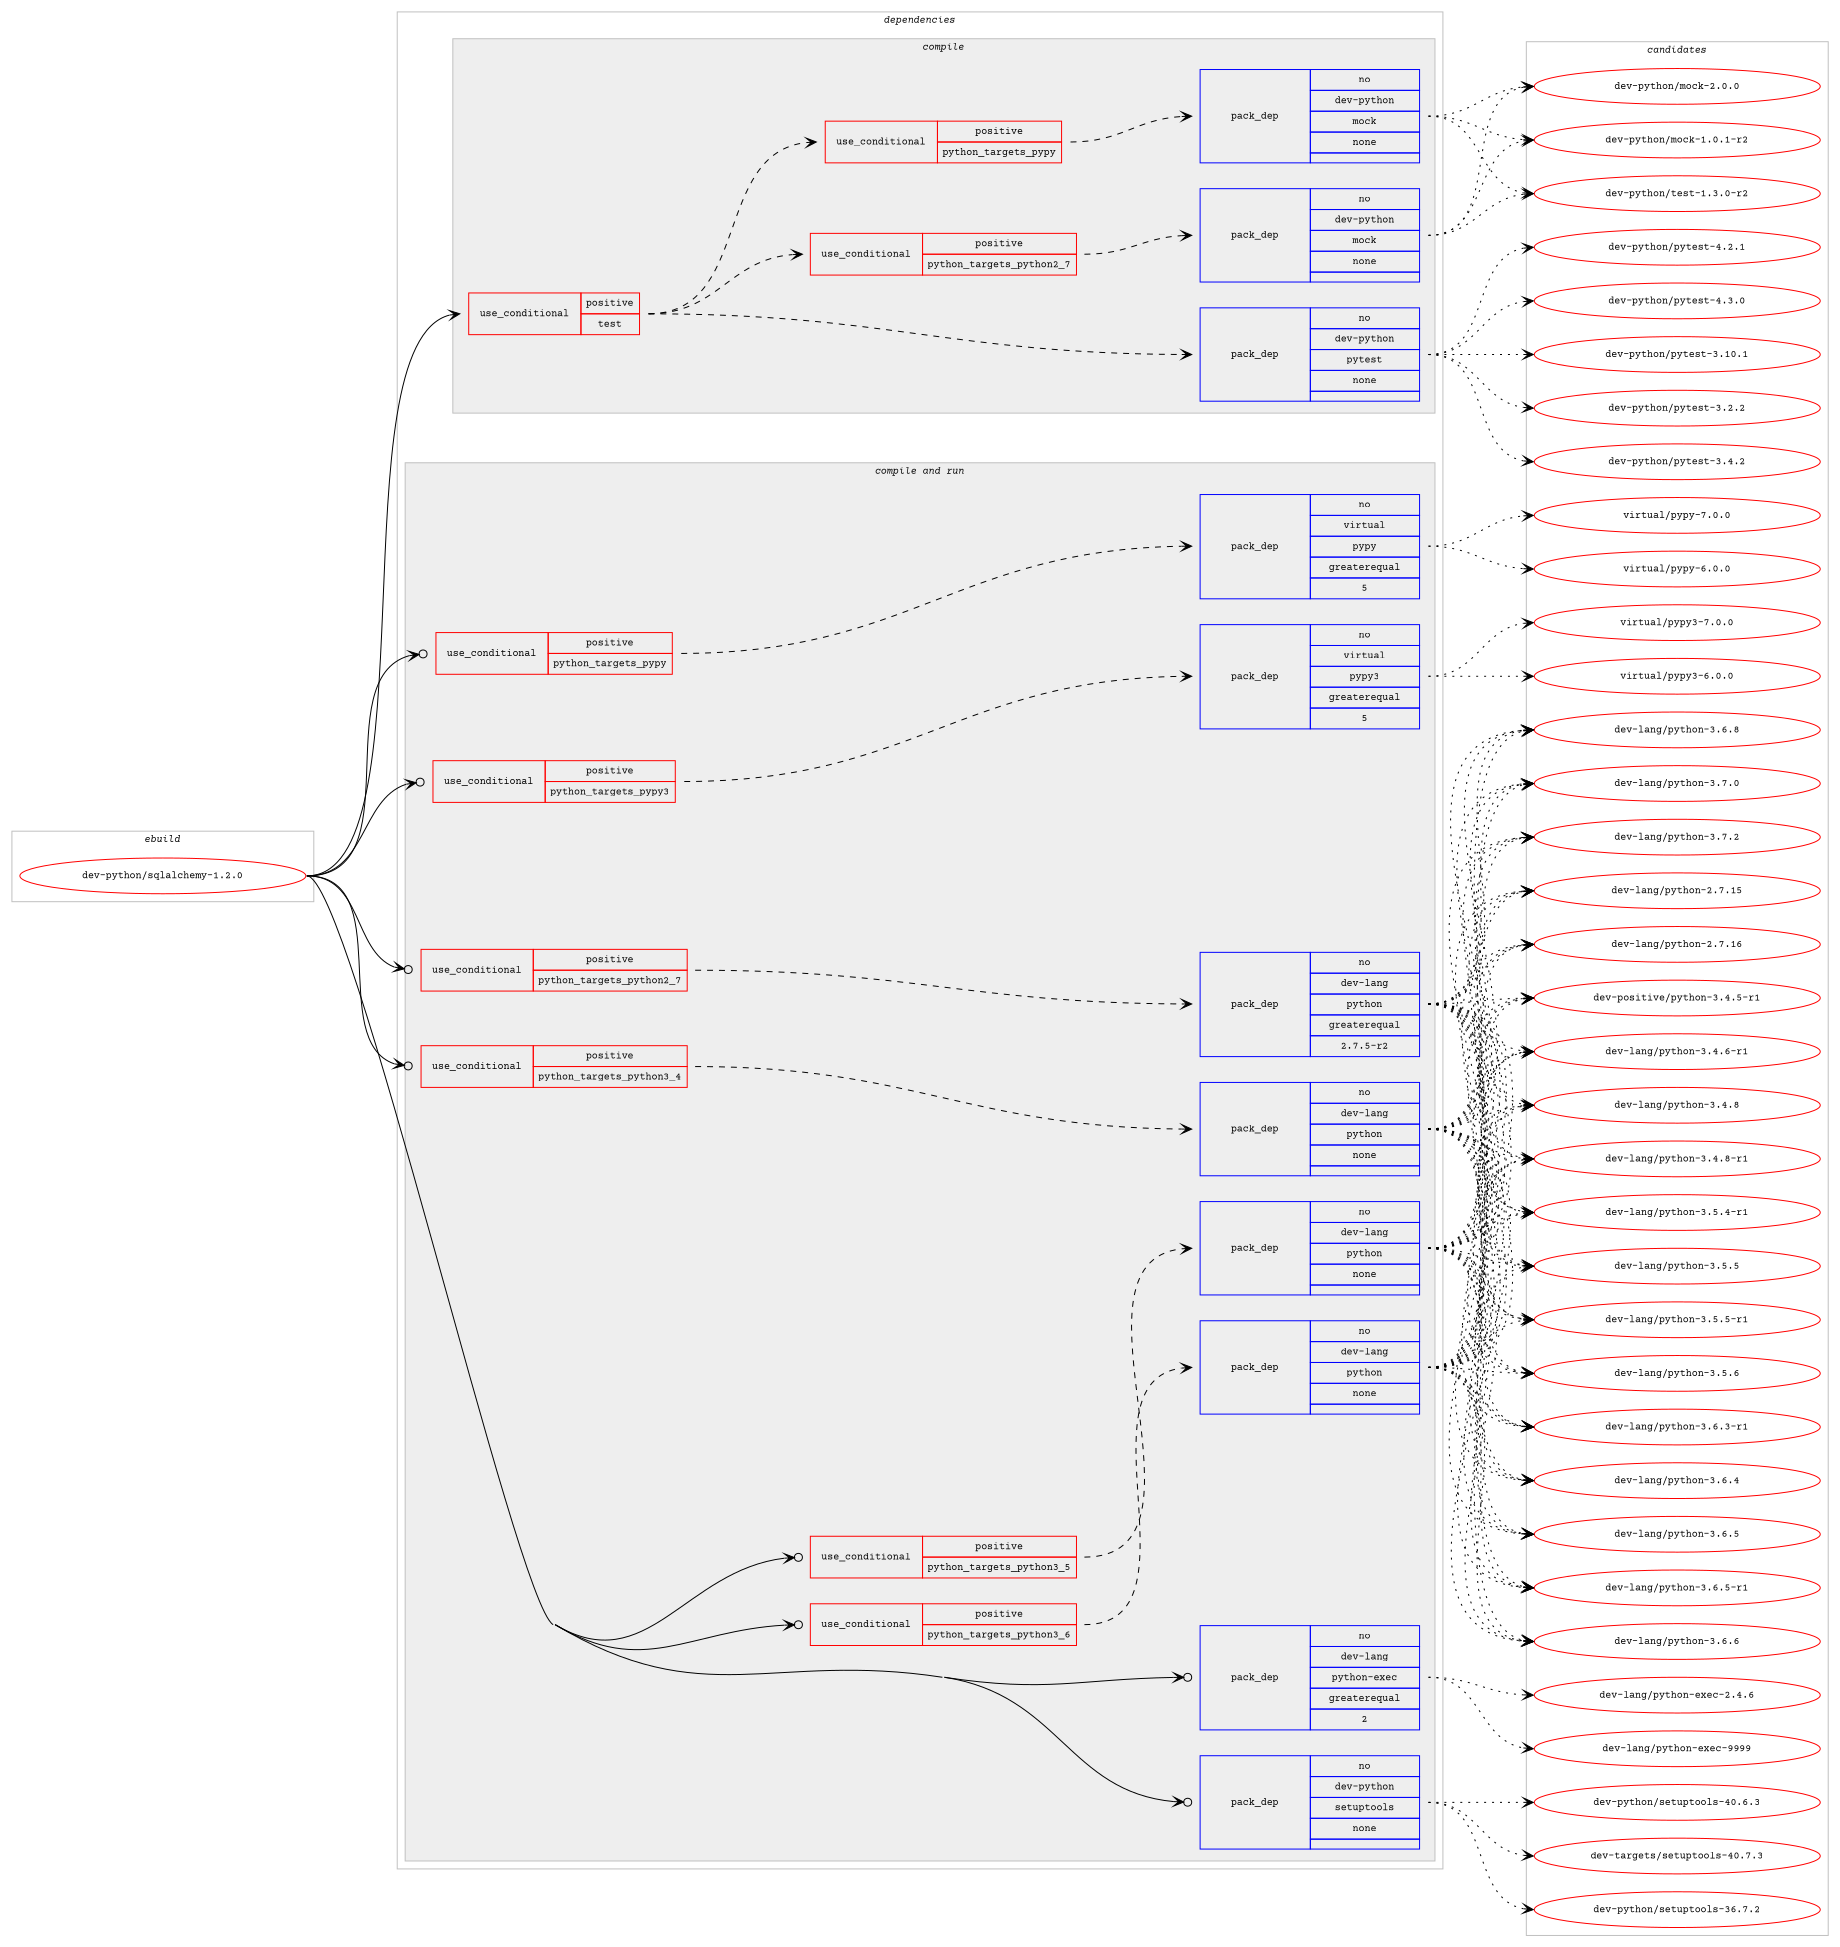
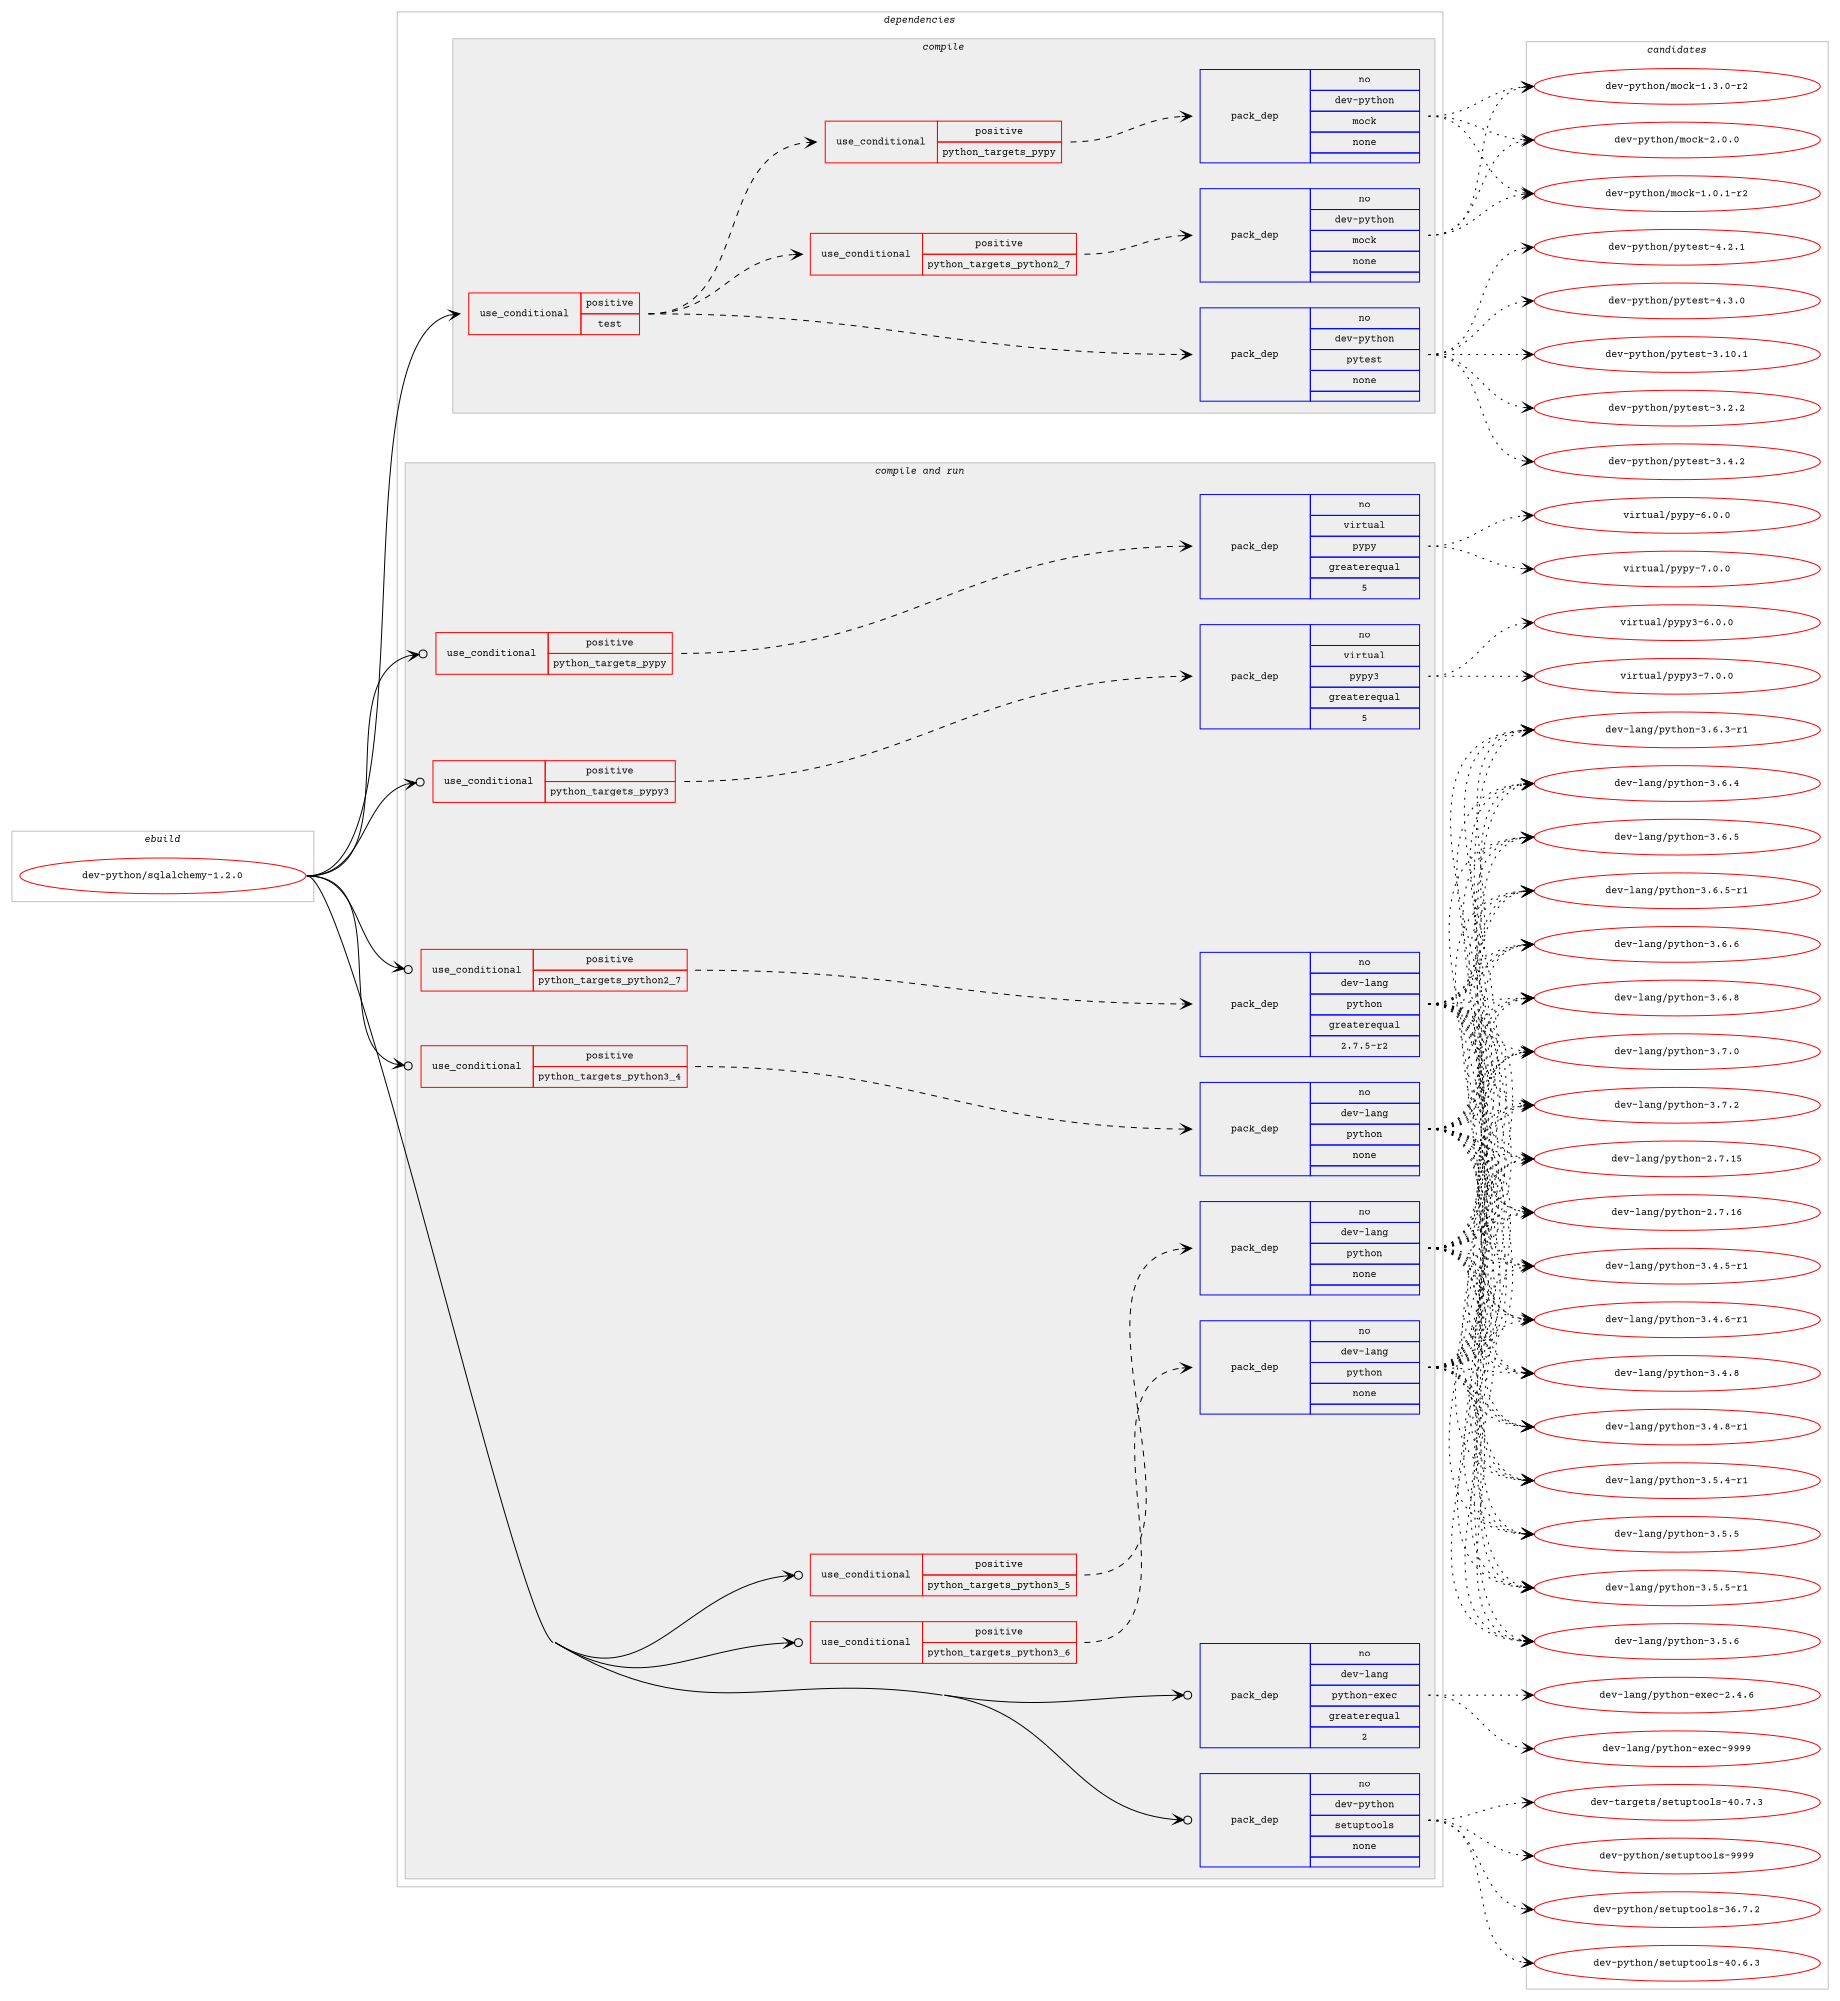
(1677, 194) -> (1677, 86)
(1677, 998) -> (1677, 1266)
none -> (1677, 1856)
